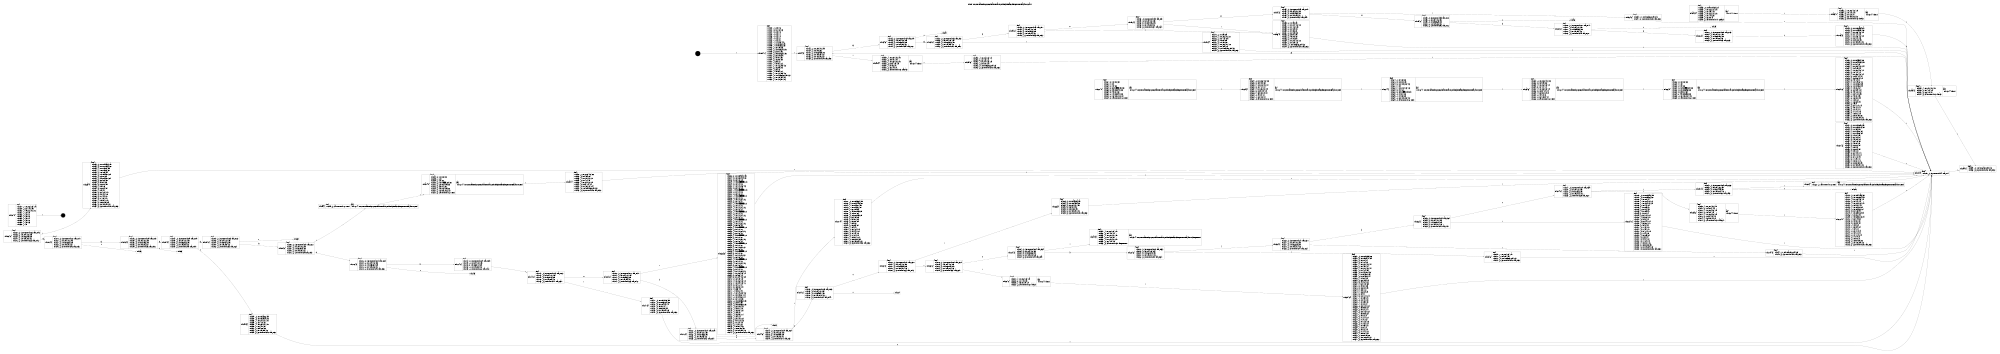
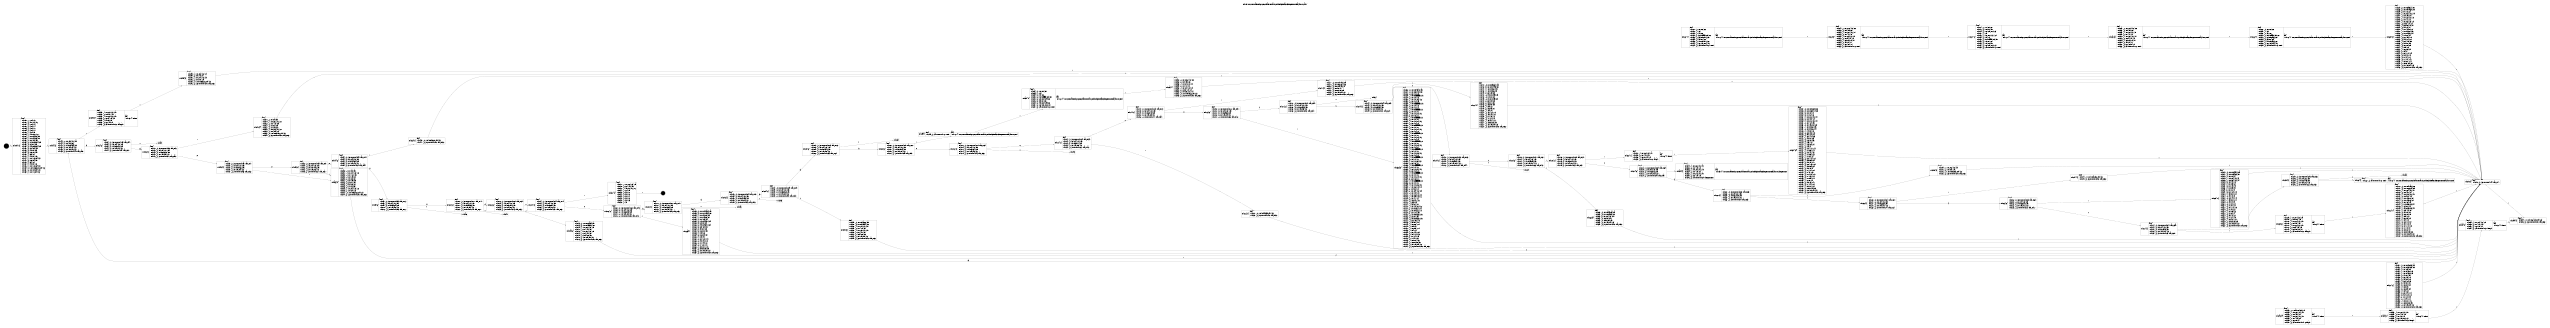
none -> (546, 205)
none -> (1260, 214)
